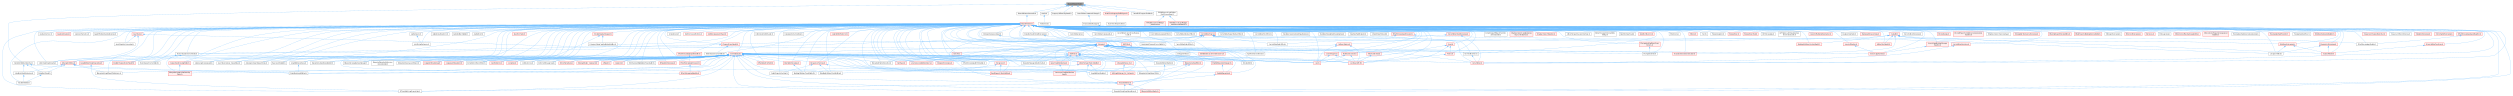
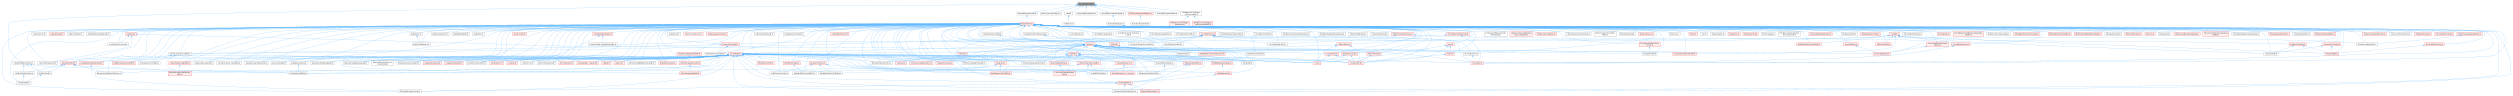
none -> (1051, 14)
